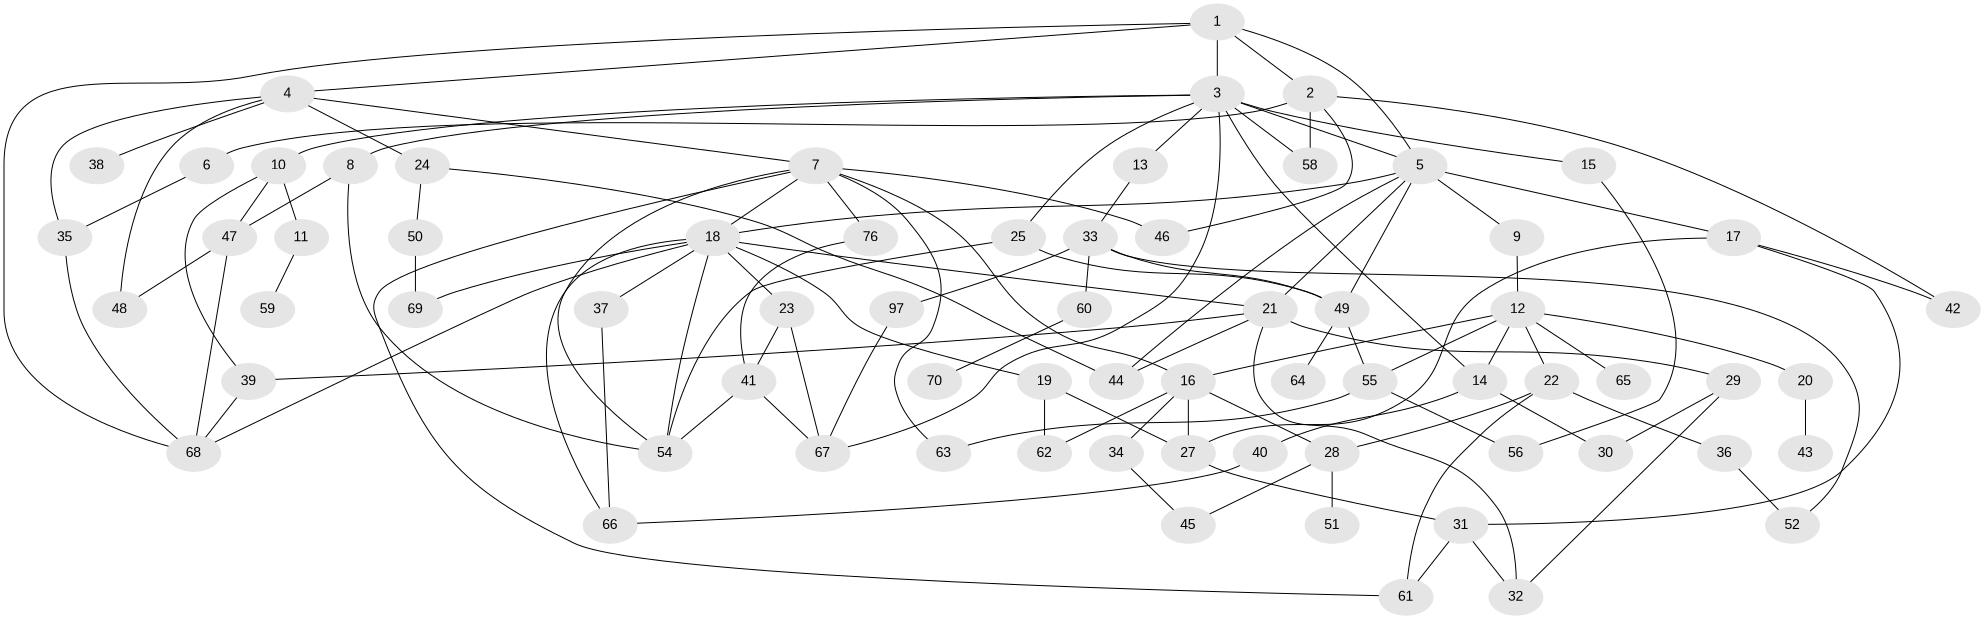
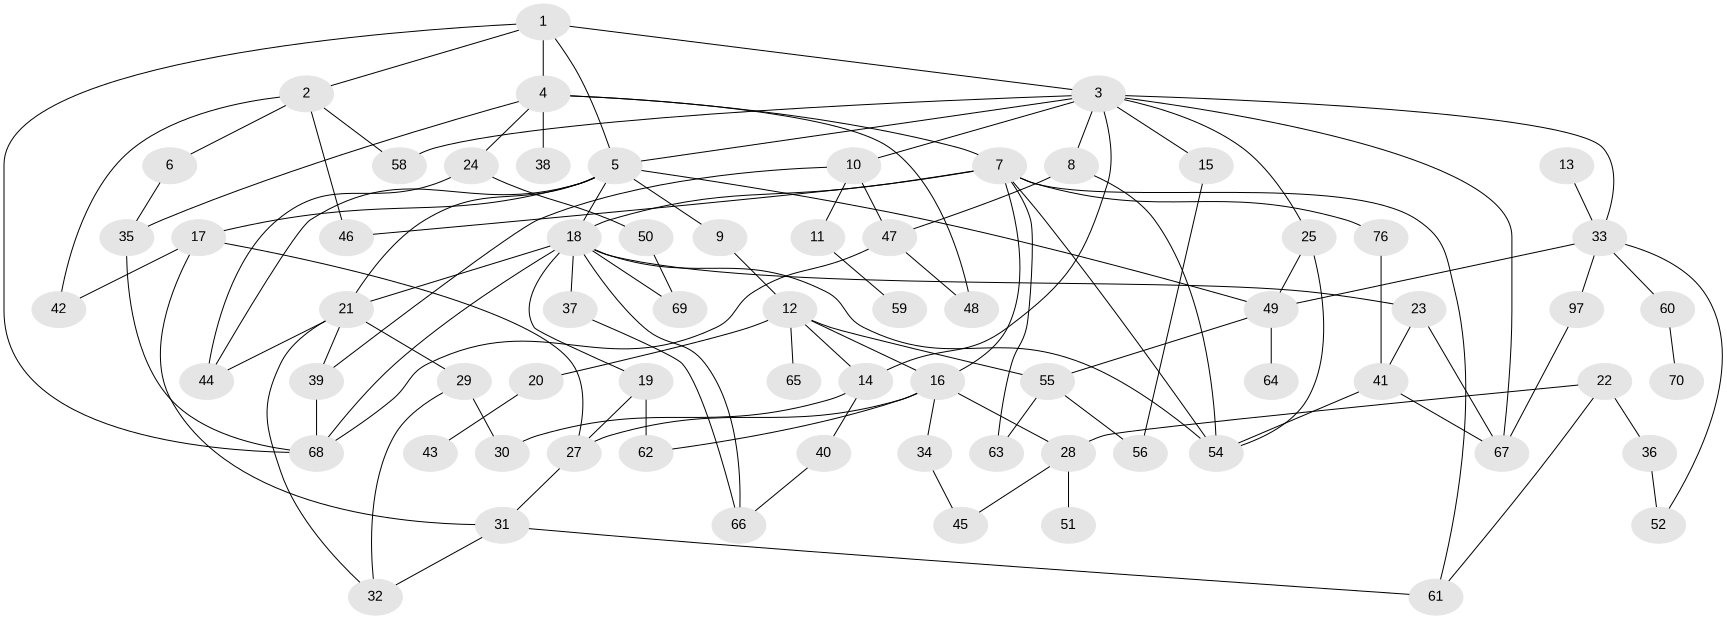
(1179, 130) -> (1404, 111)
(1535, 345) -> none
